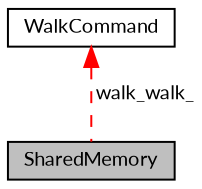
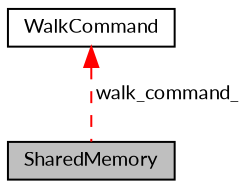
(143, 94) -> (166, 94)
